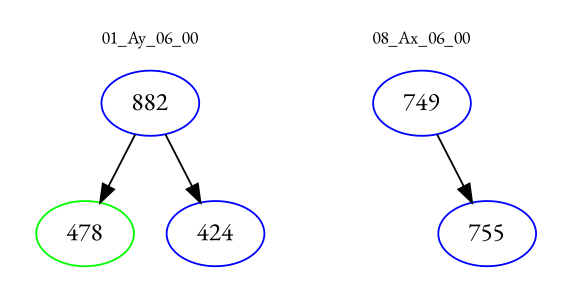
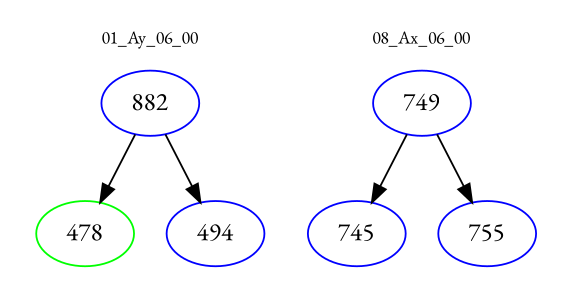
(216, 234) -> (216, 234)
none -> (357, 234)
